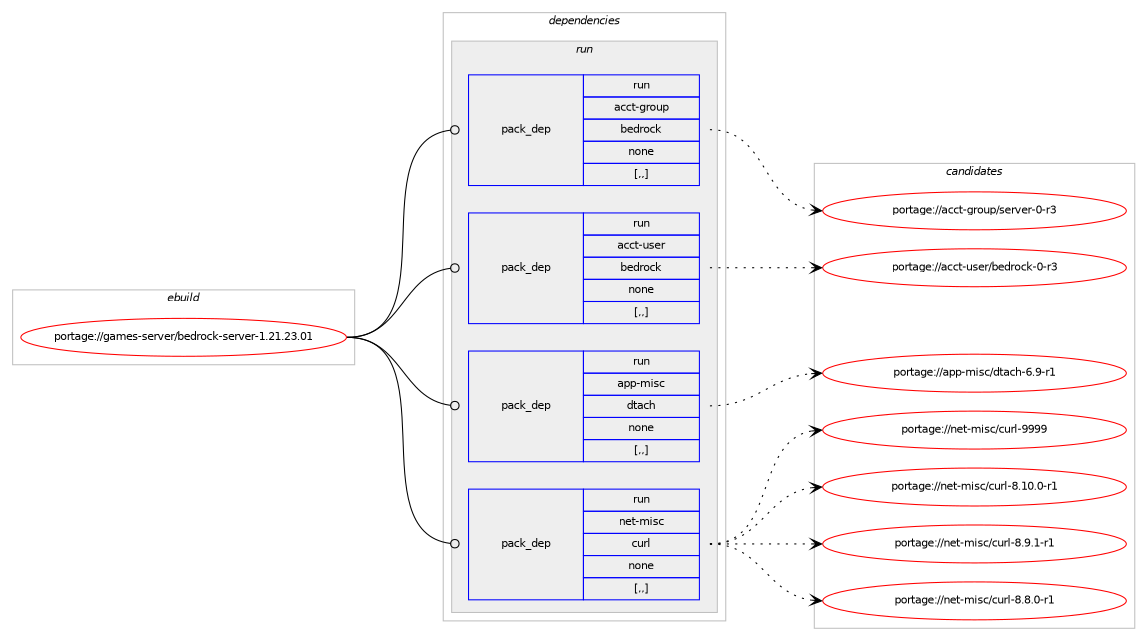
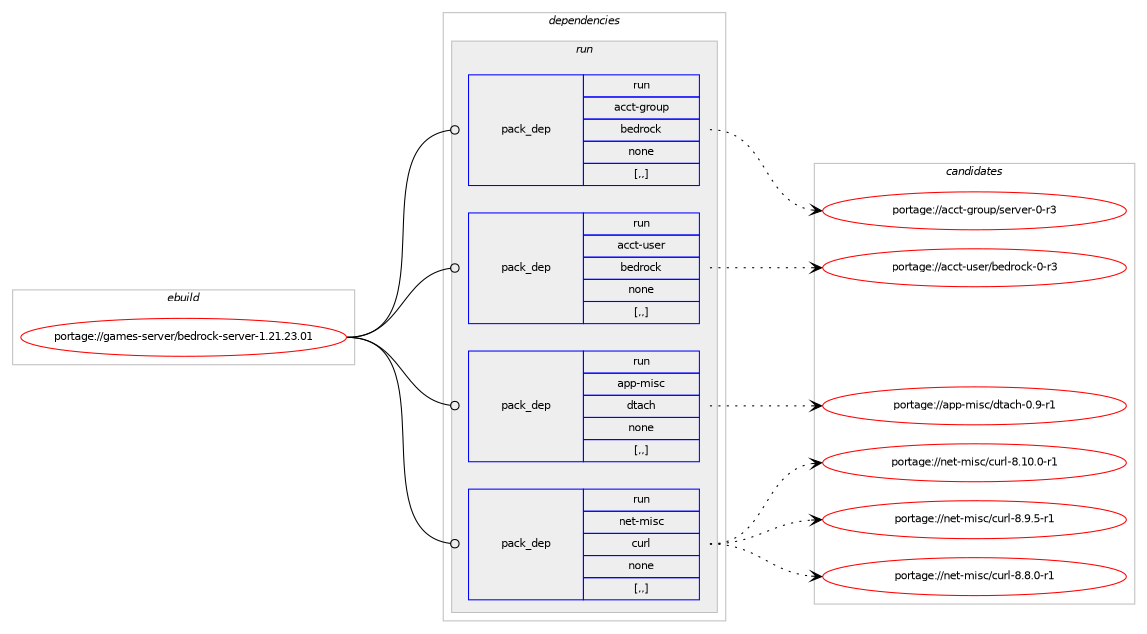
(975, 373) -> (975, 406)
(975, 430) -> none
(975, 544) -> (975, 520)
